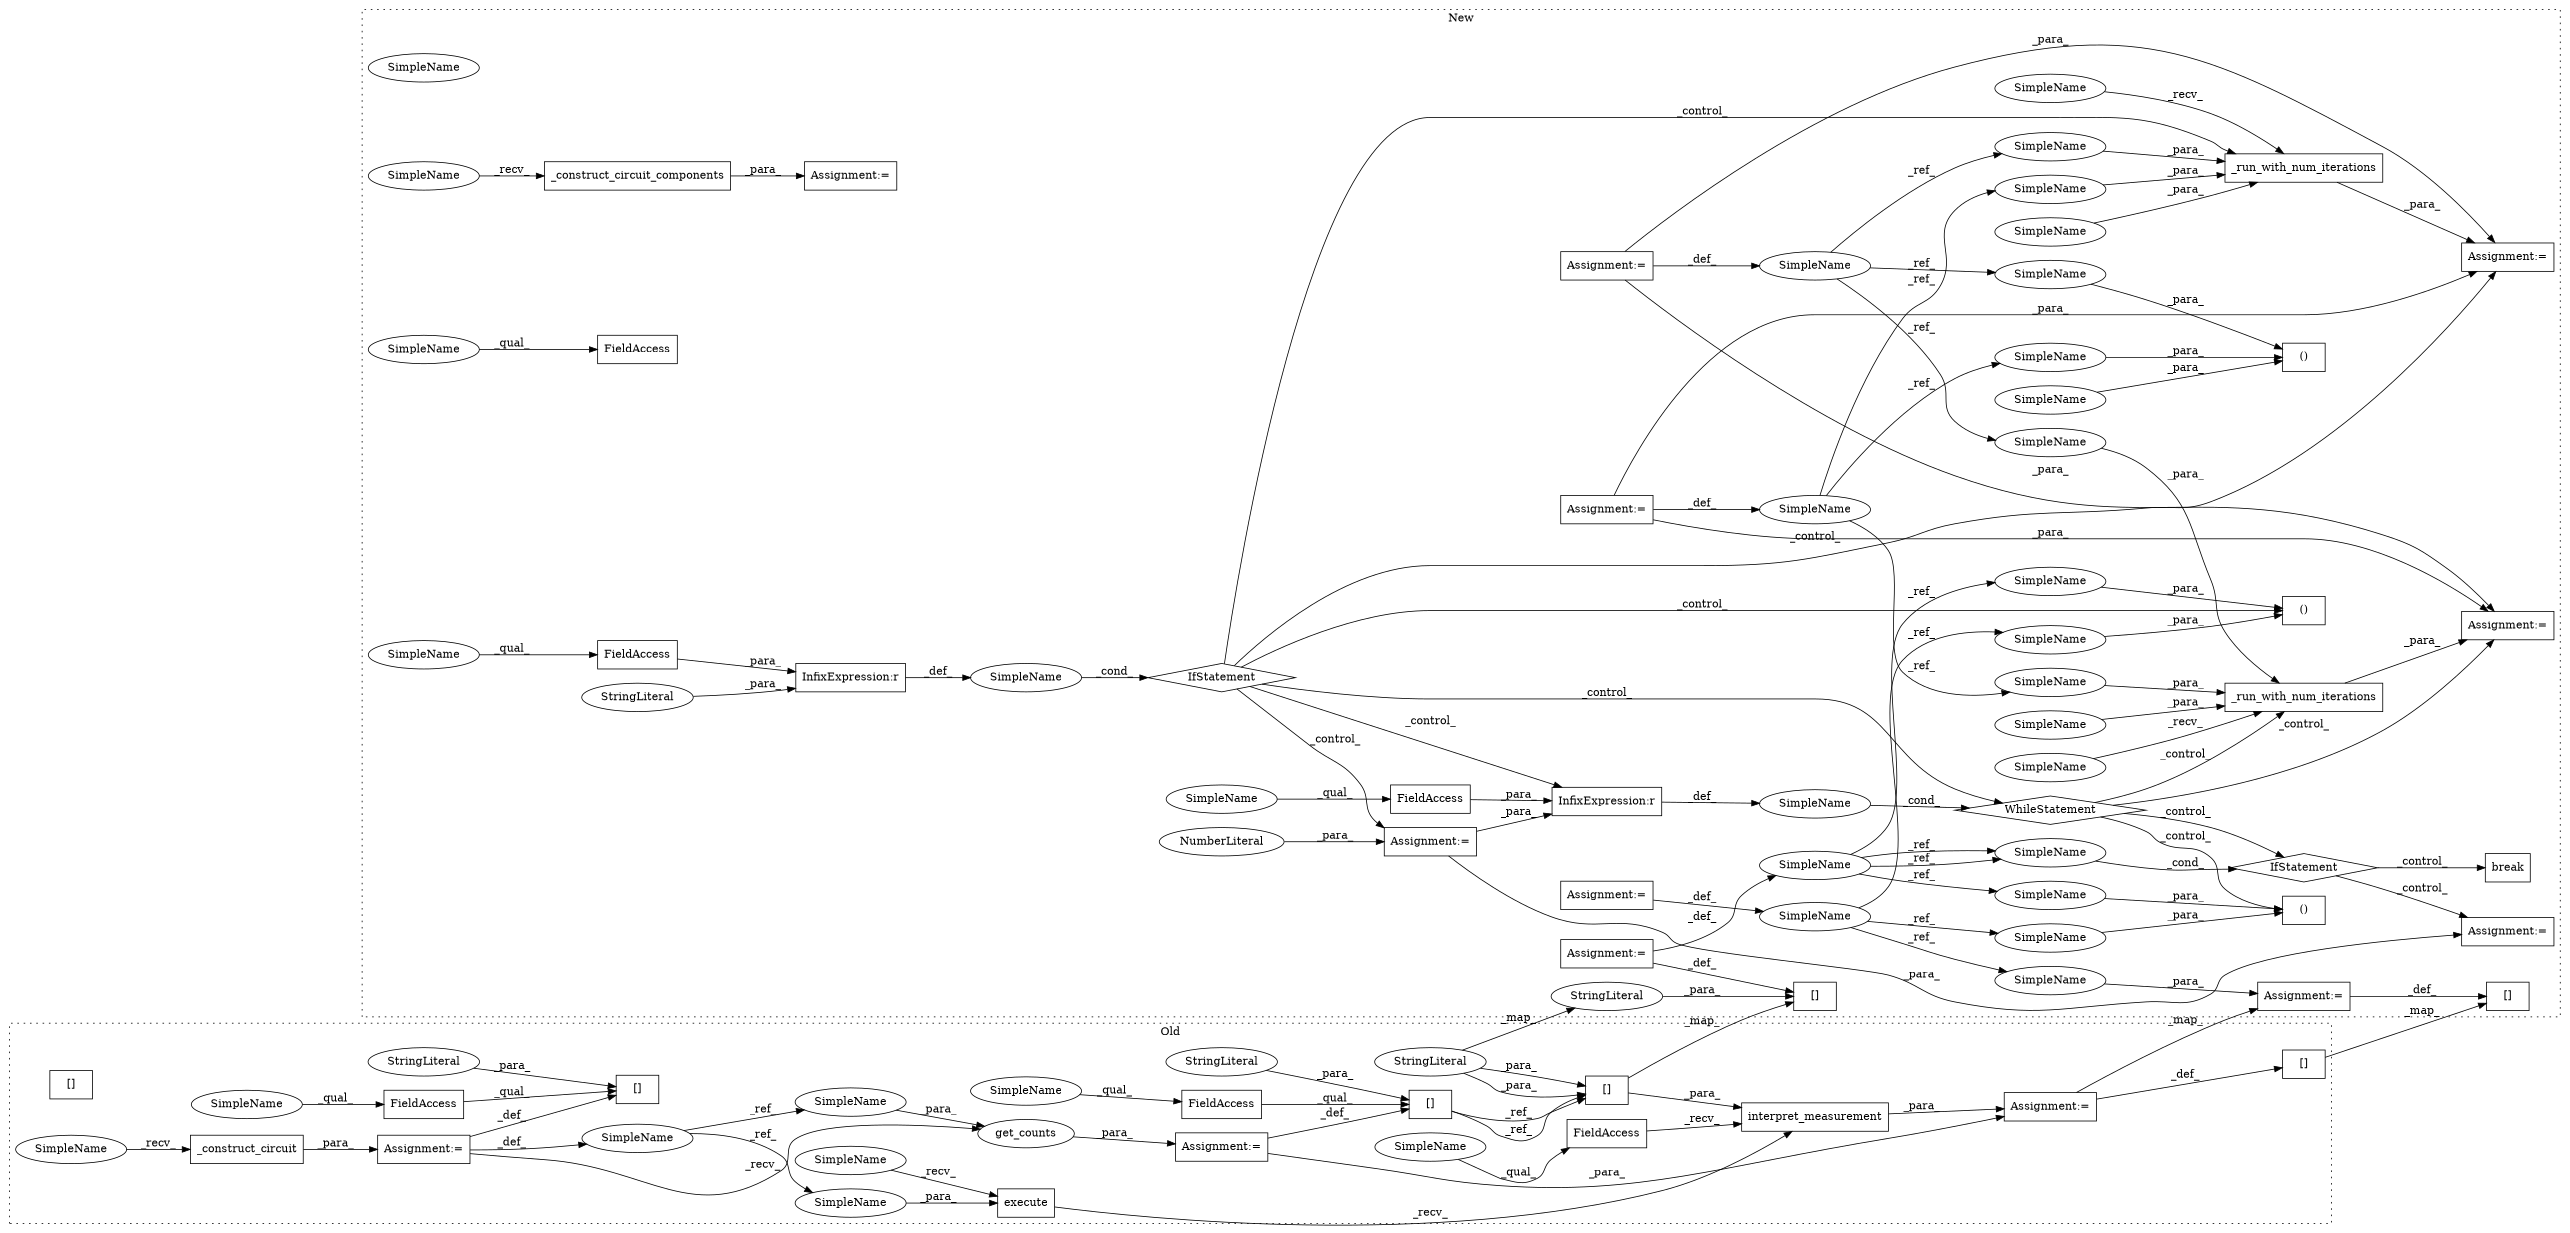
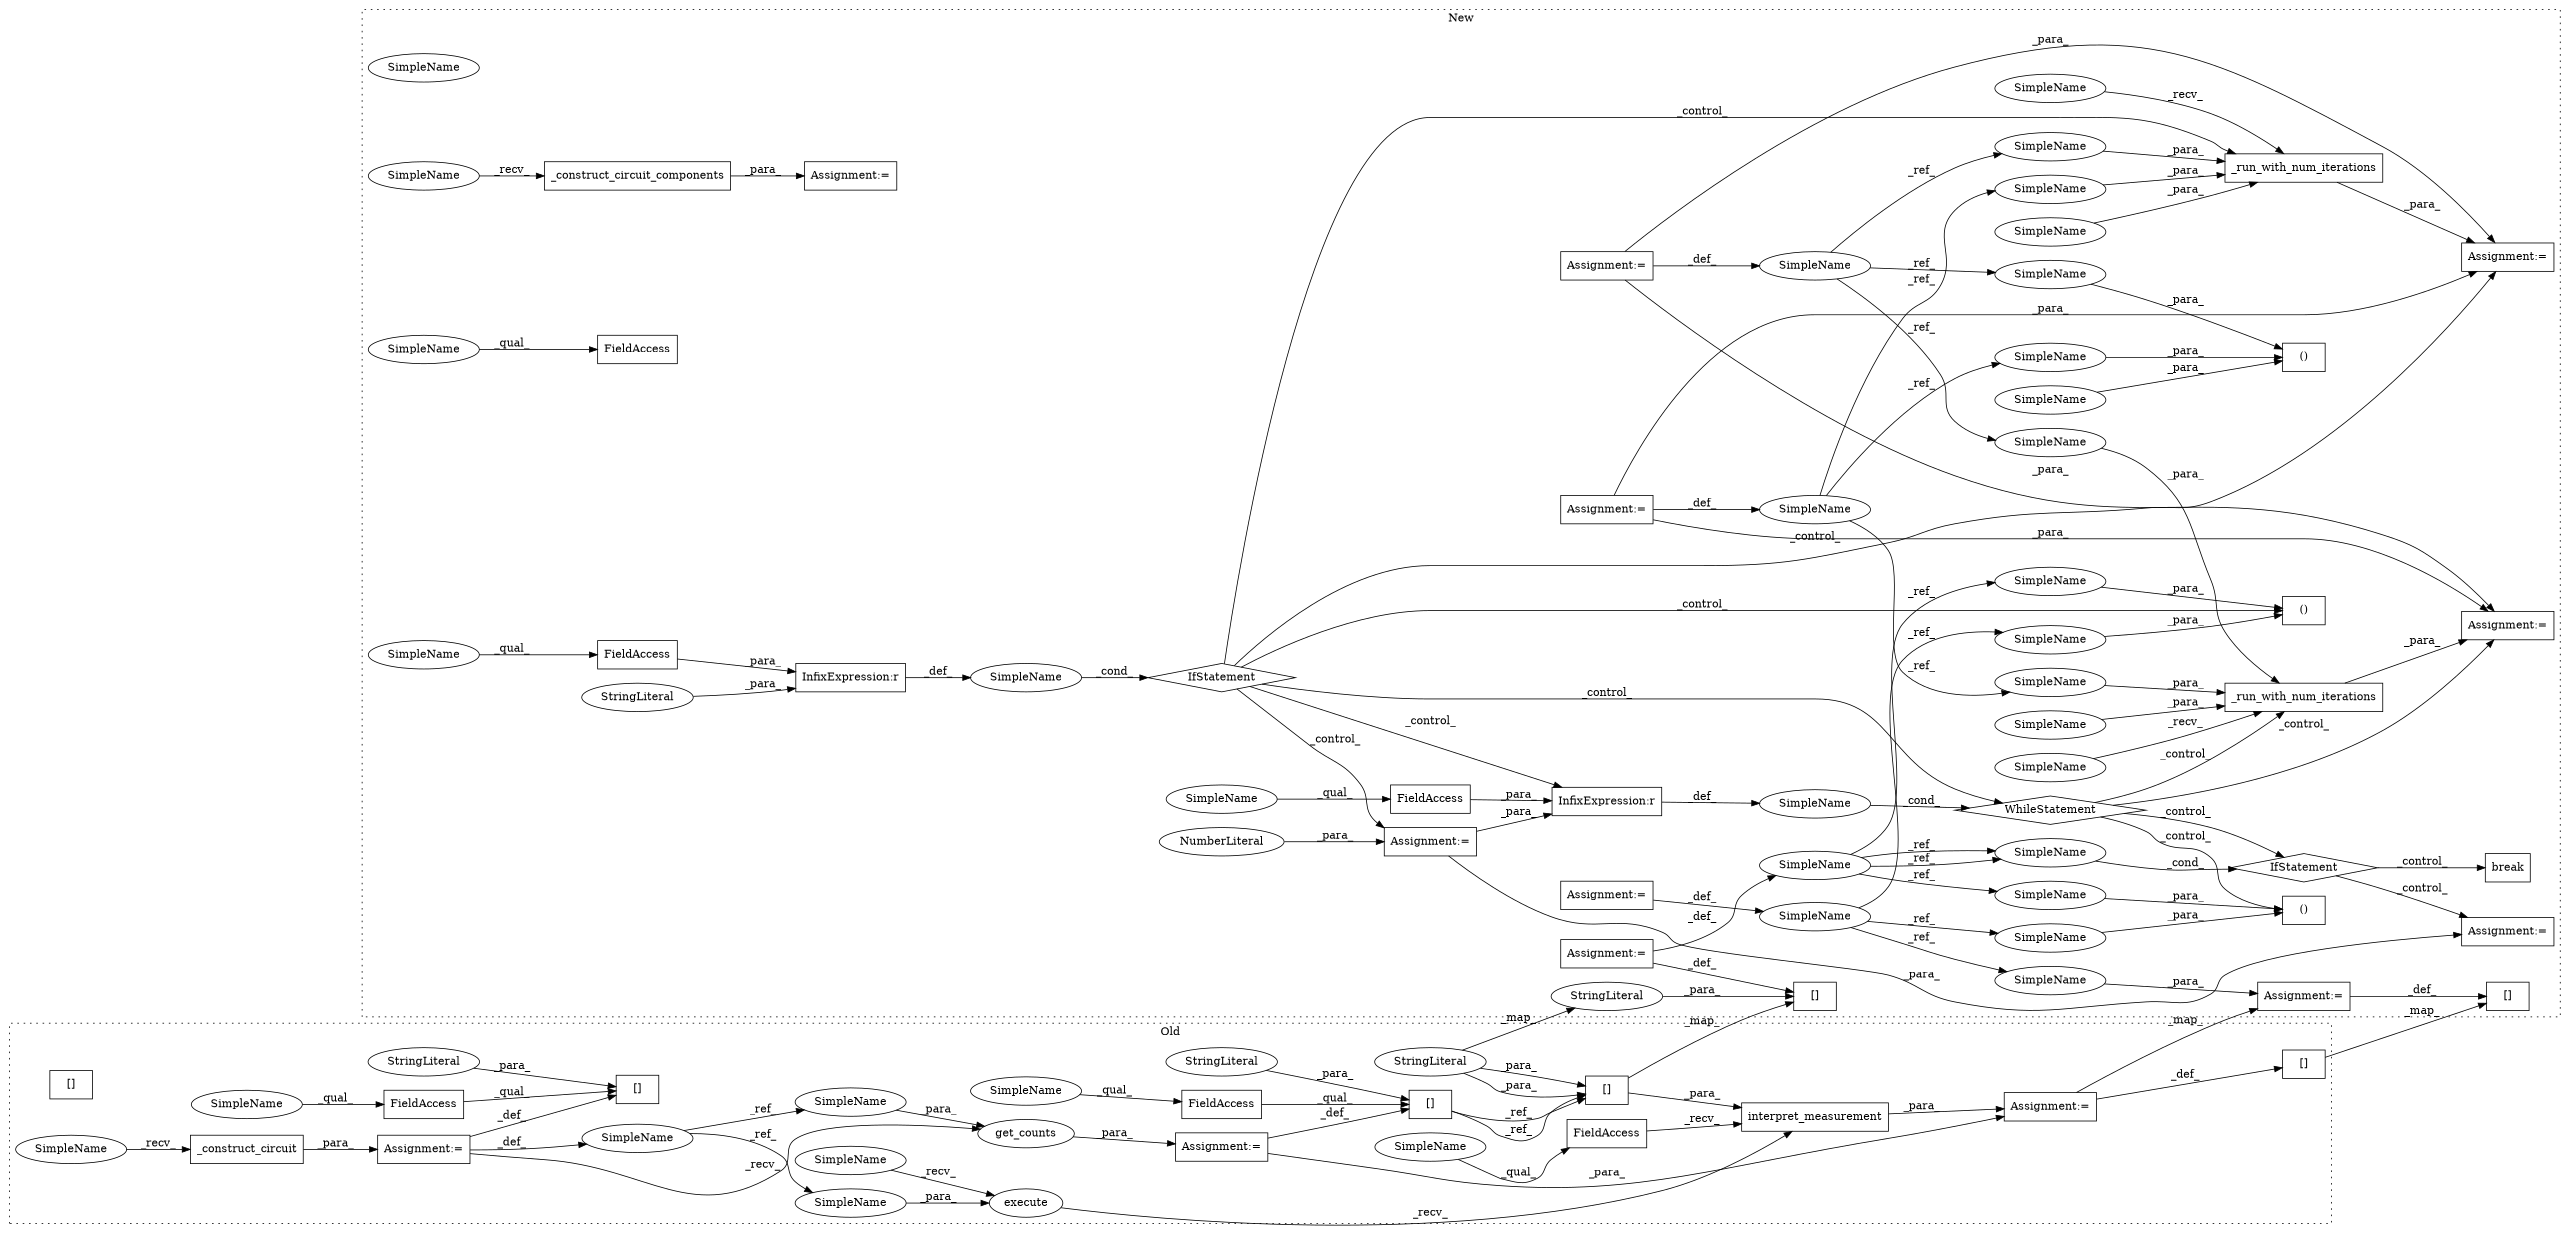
(1026, 1203) -> (1026, 1203)
